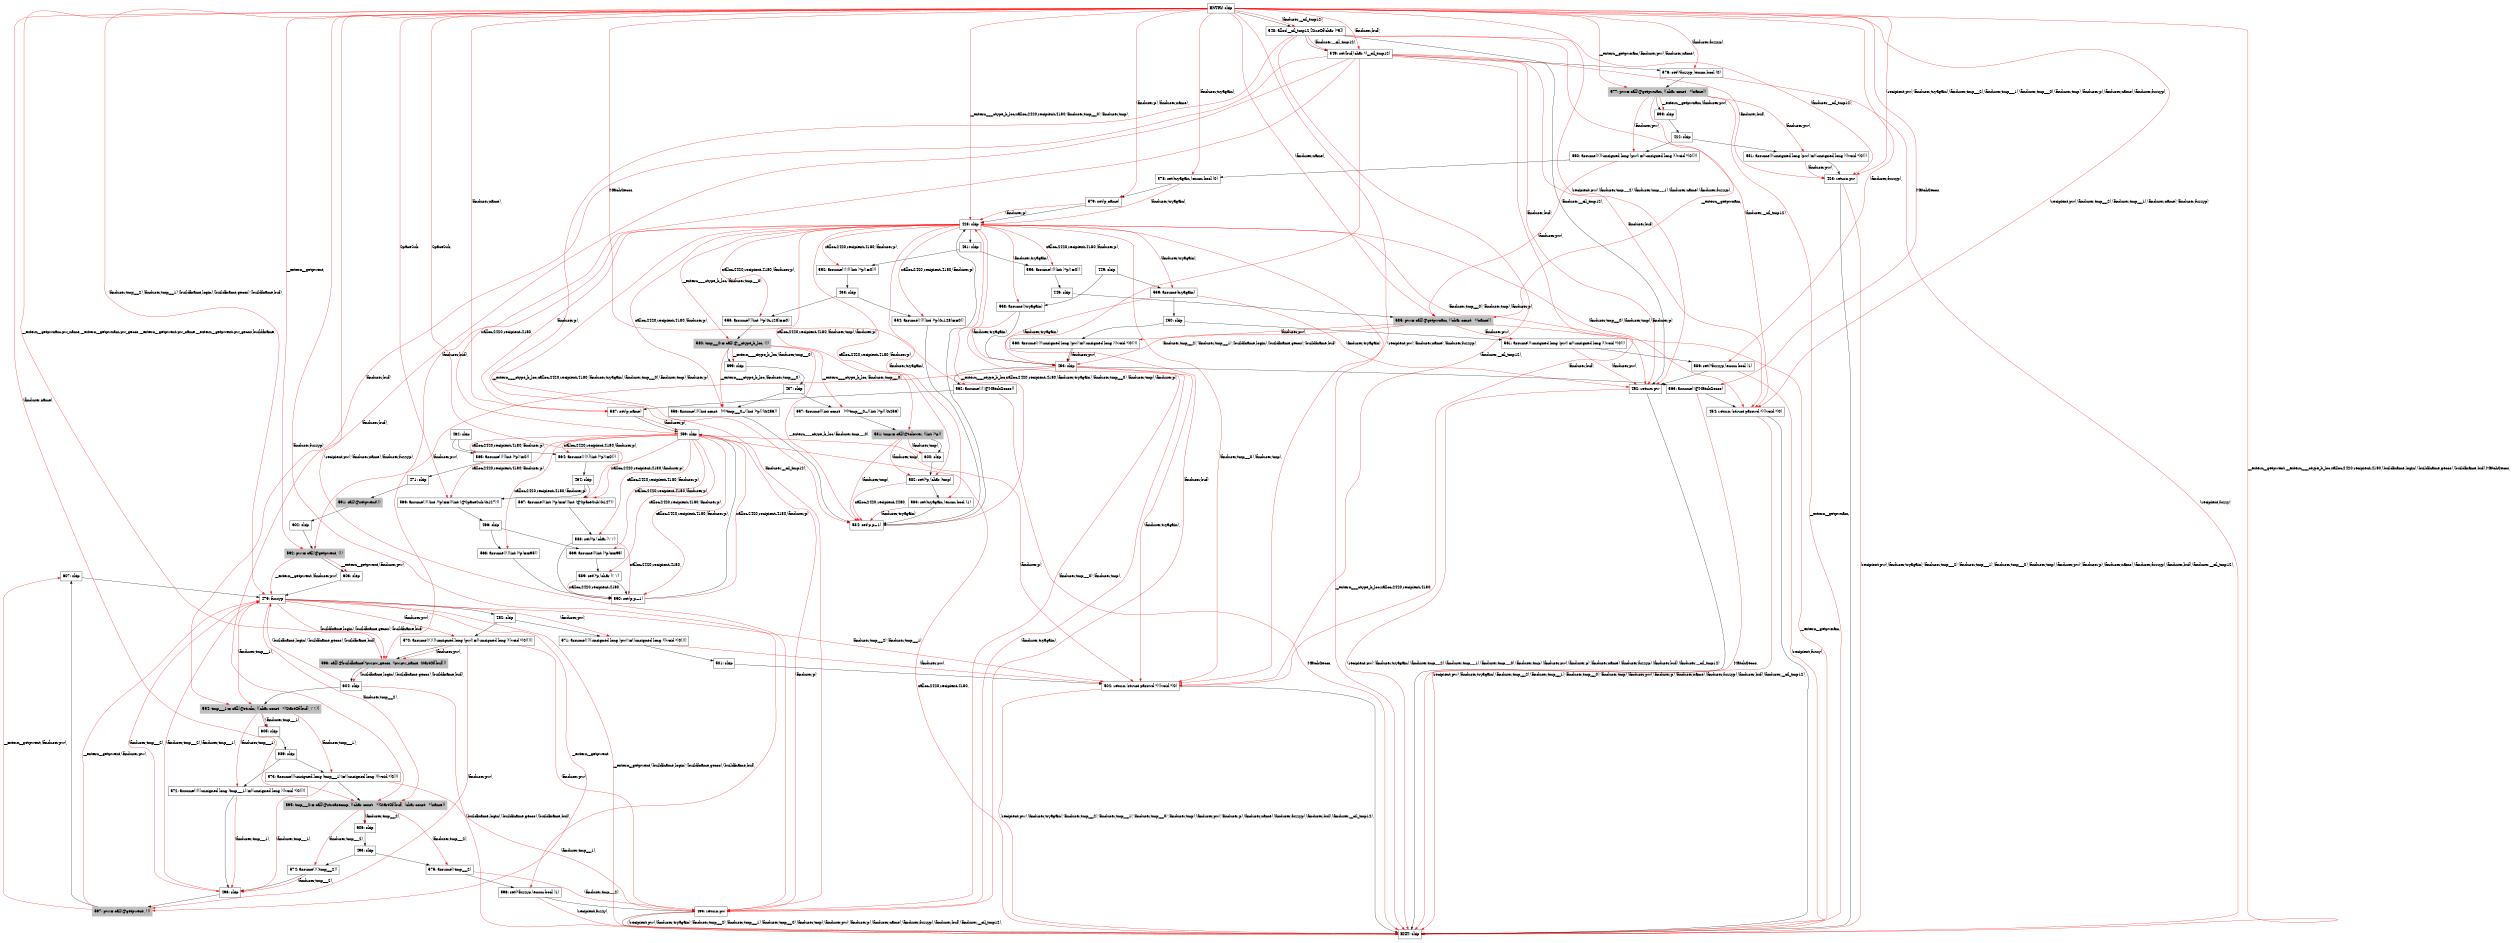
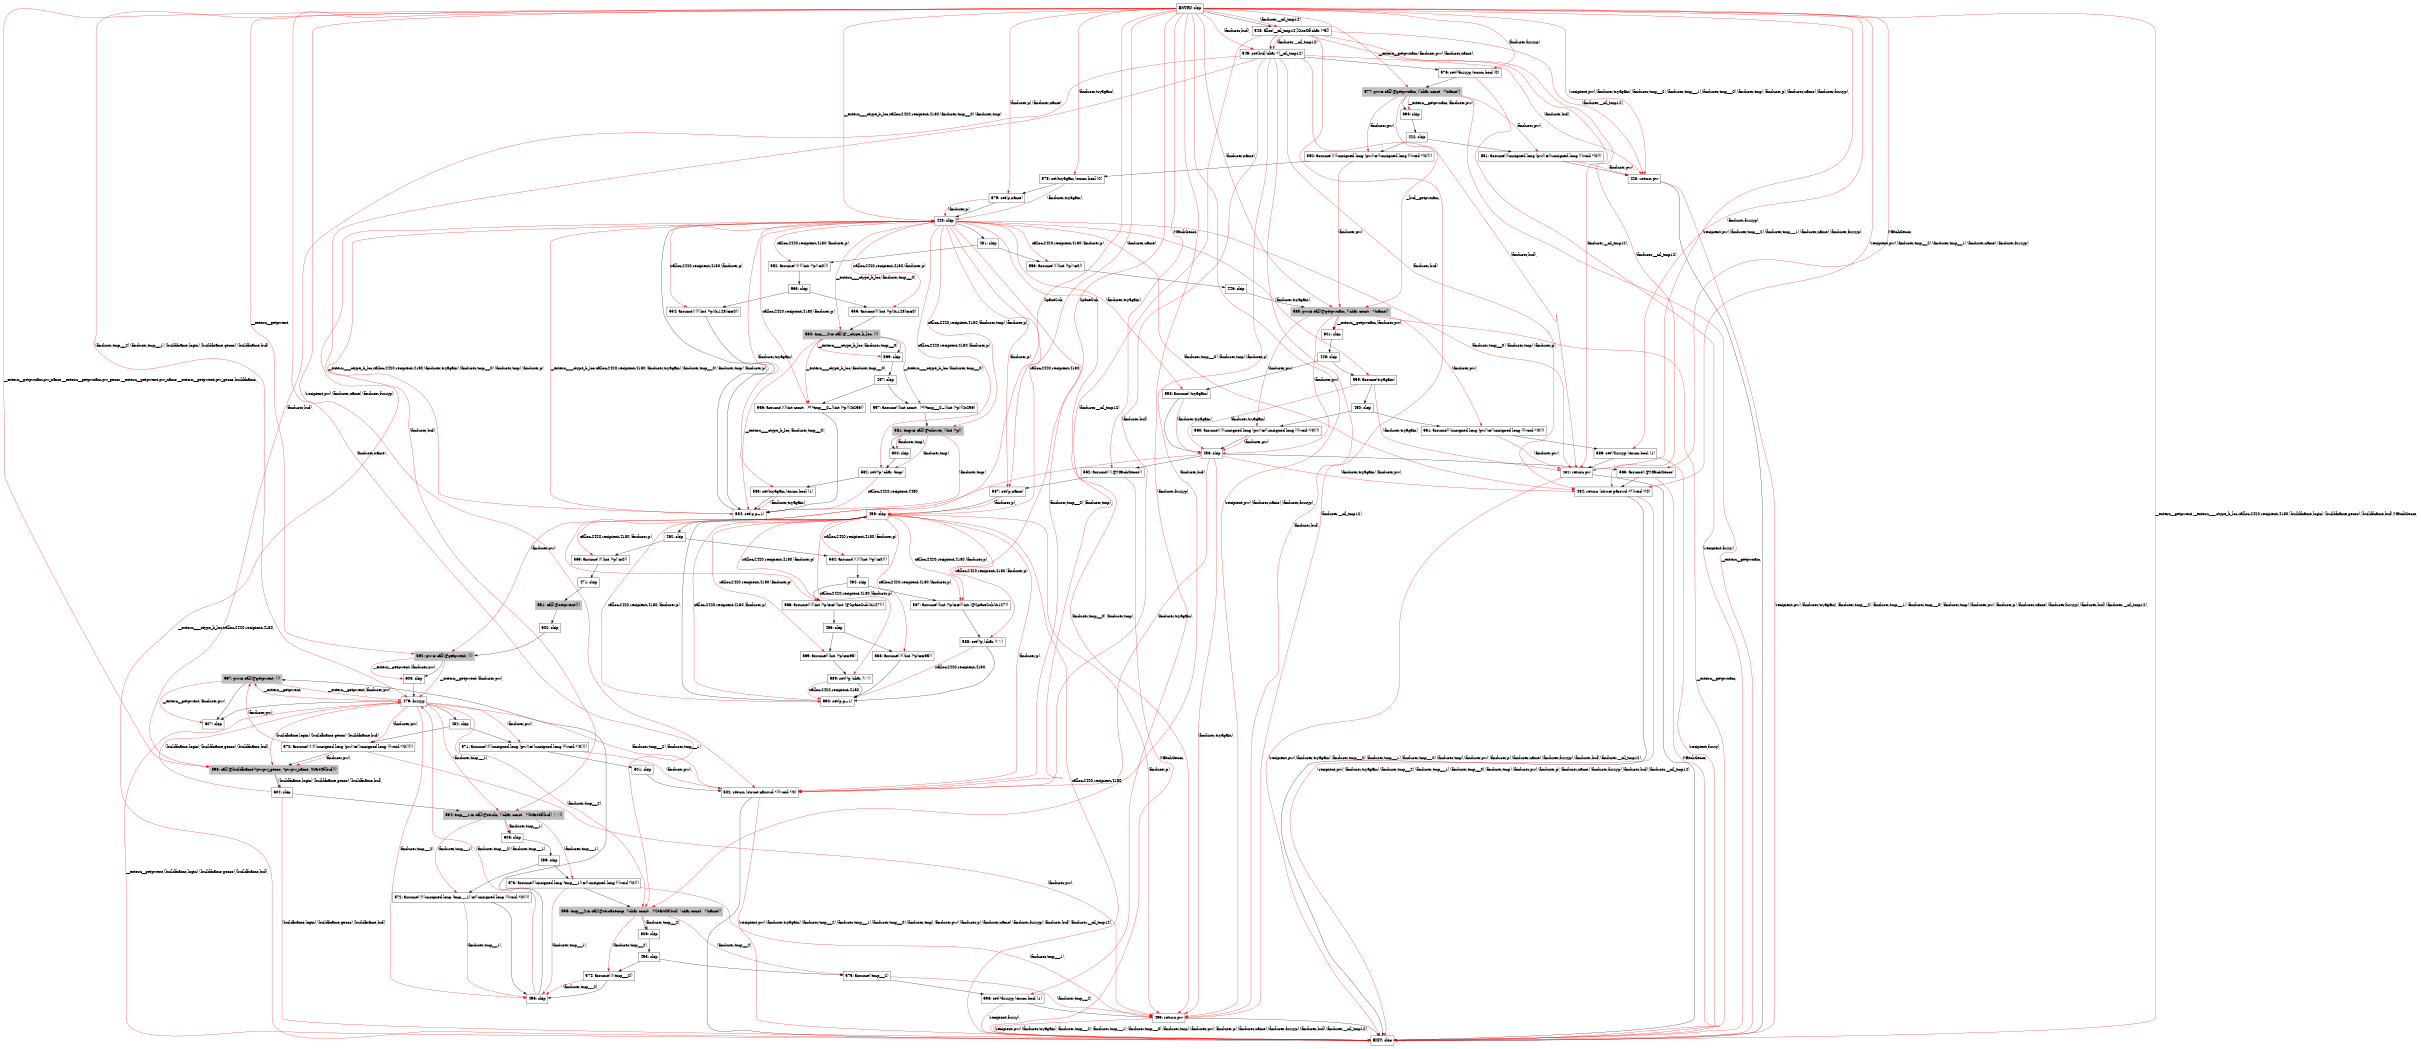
(1553, 143) -> (1595, 135)
(1721, 202) -> (1423, 198)
(847, 293) -> (799, 289)
none -> (1332, 334)
(1250, 344) -> (1327, 380)
none -> (1396, 483)
none -> (772, 520)
(169, 587) -> (311, 703)
(286, 754) -> (549, 861)
